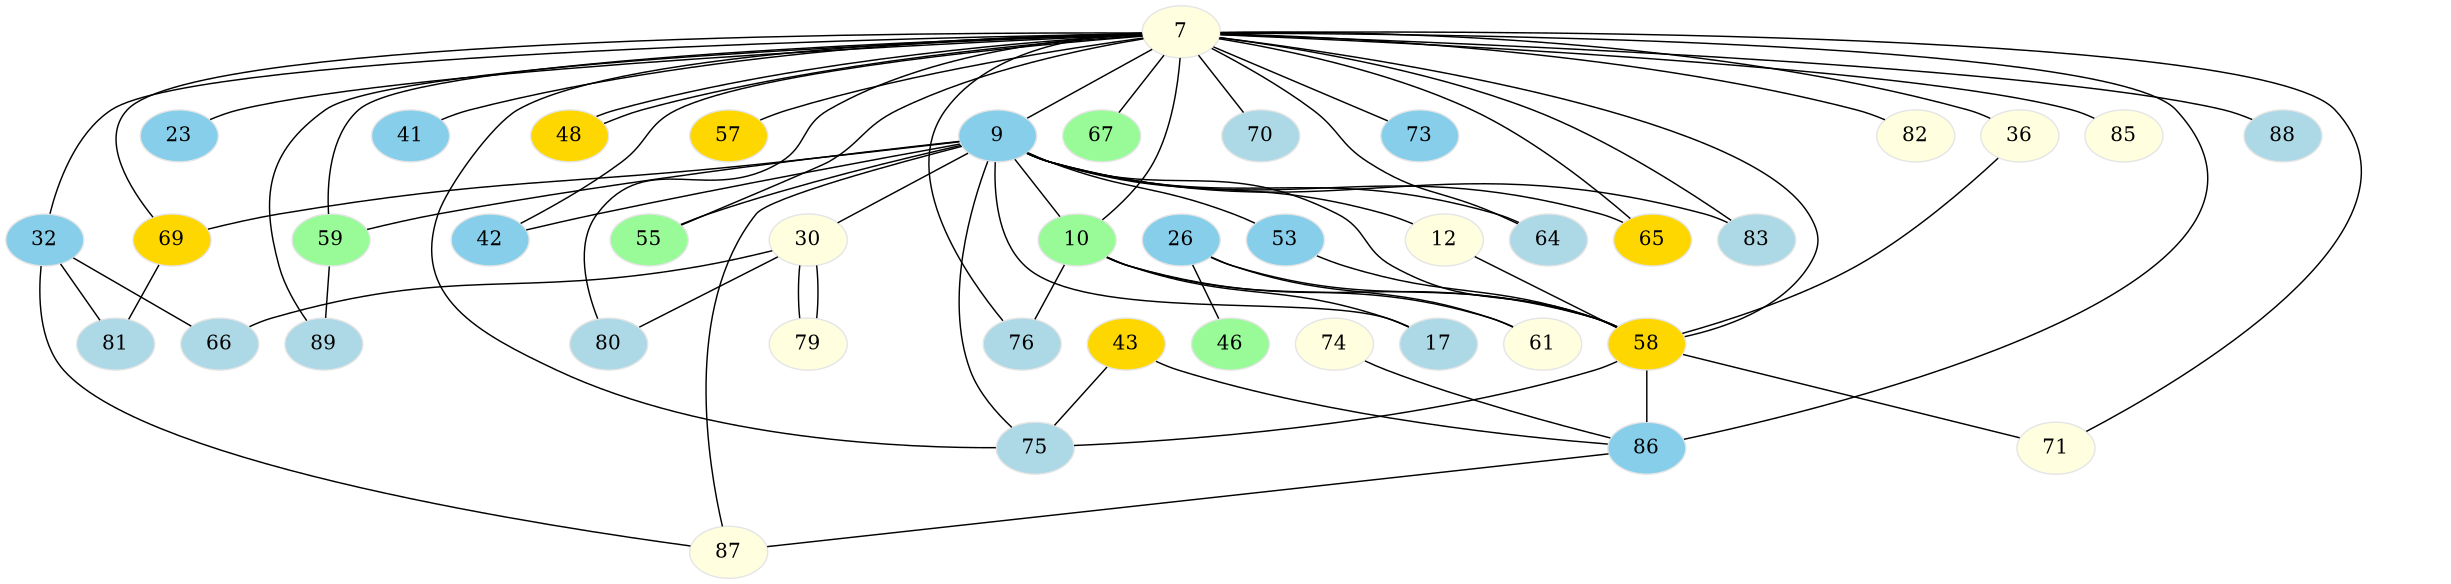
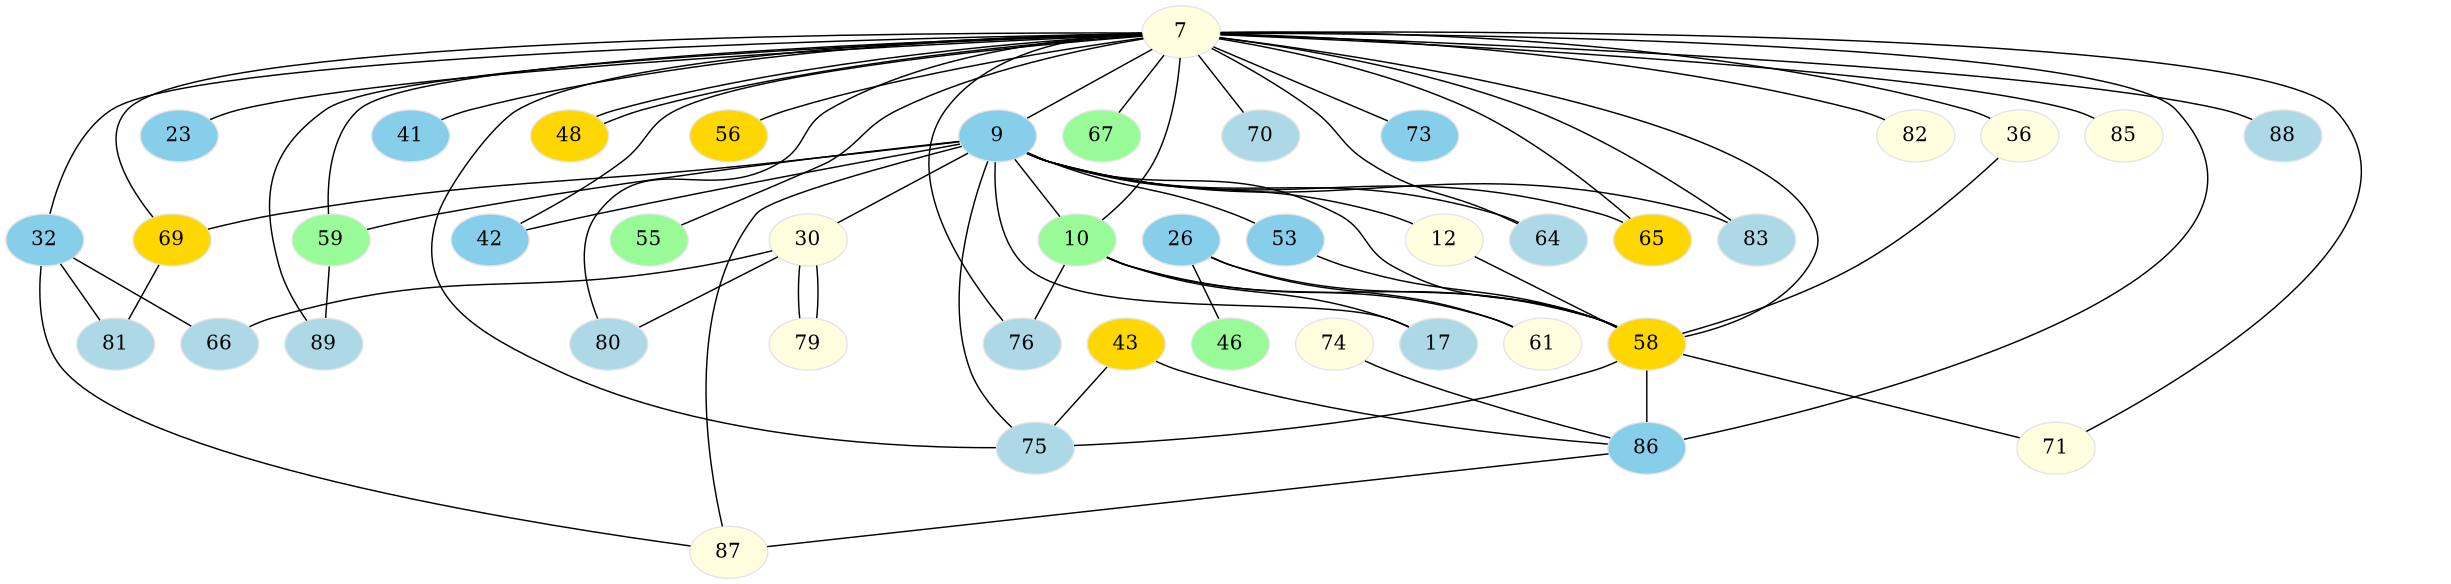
(729, 136) -> (729, 136)
(820, 181) -> none
